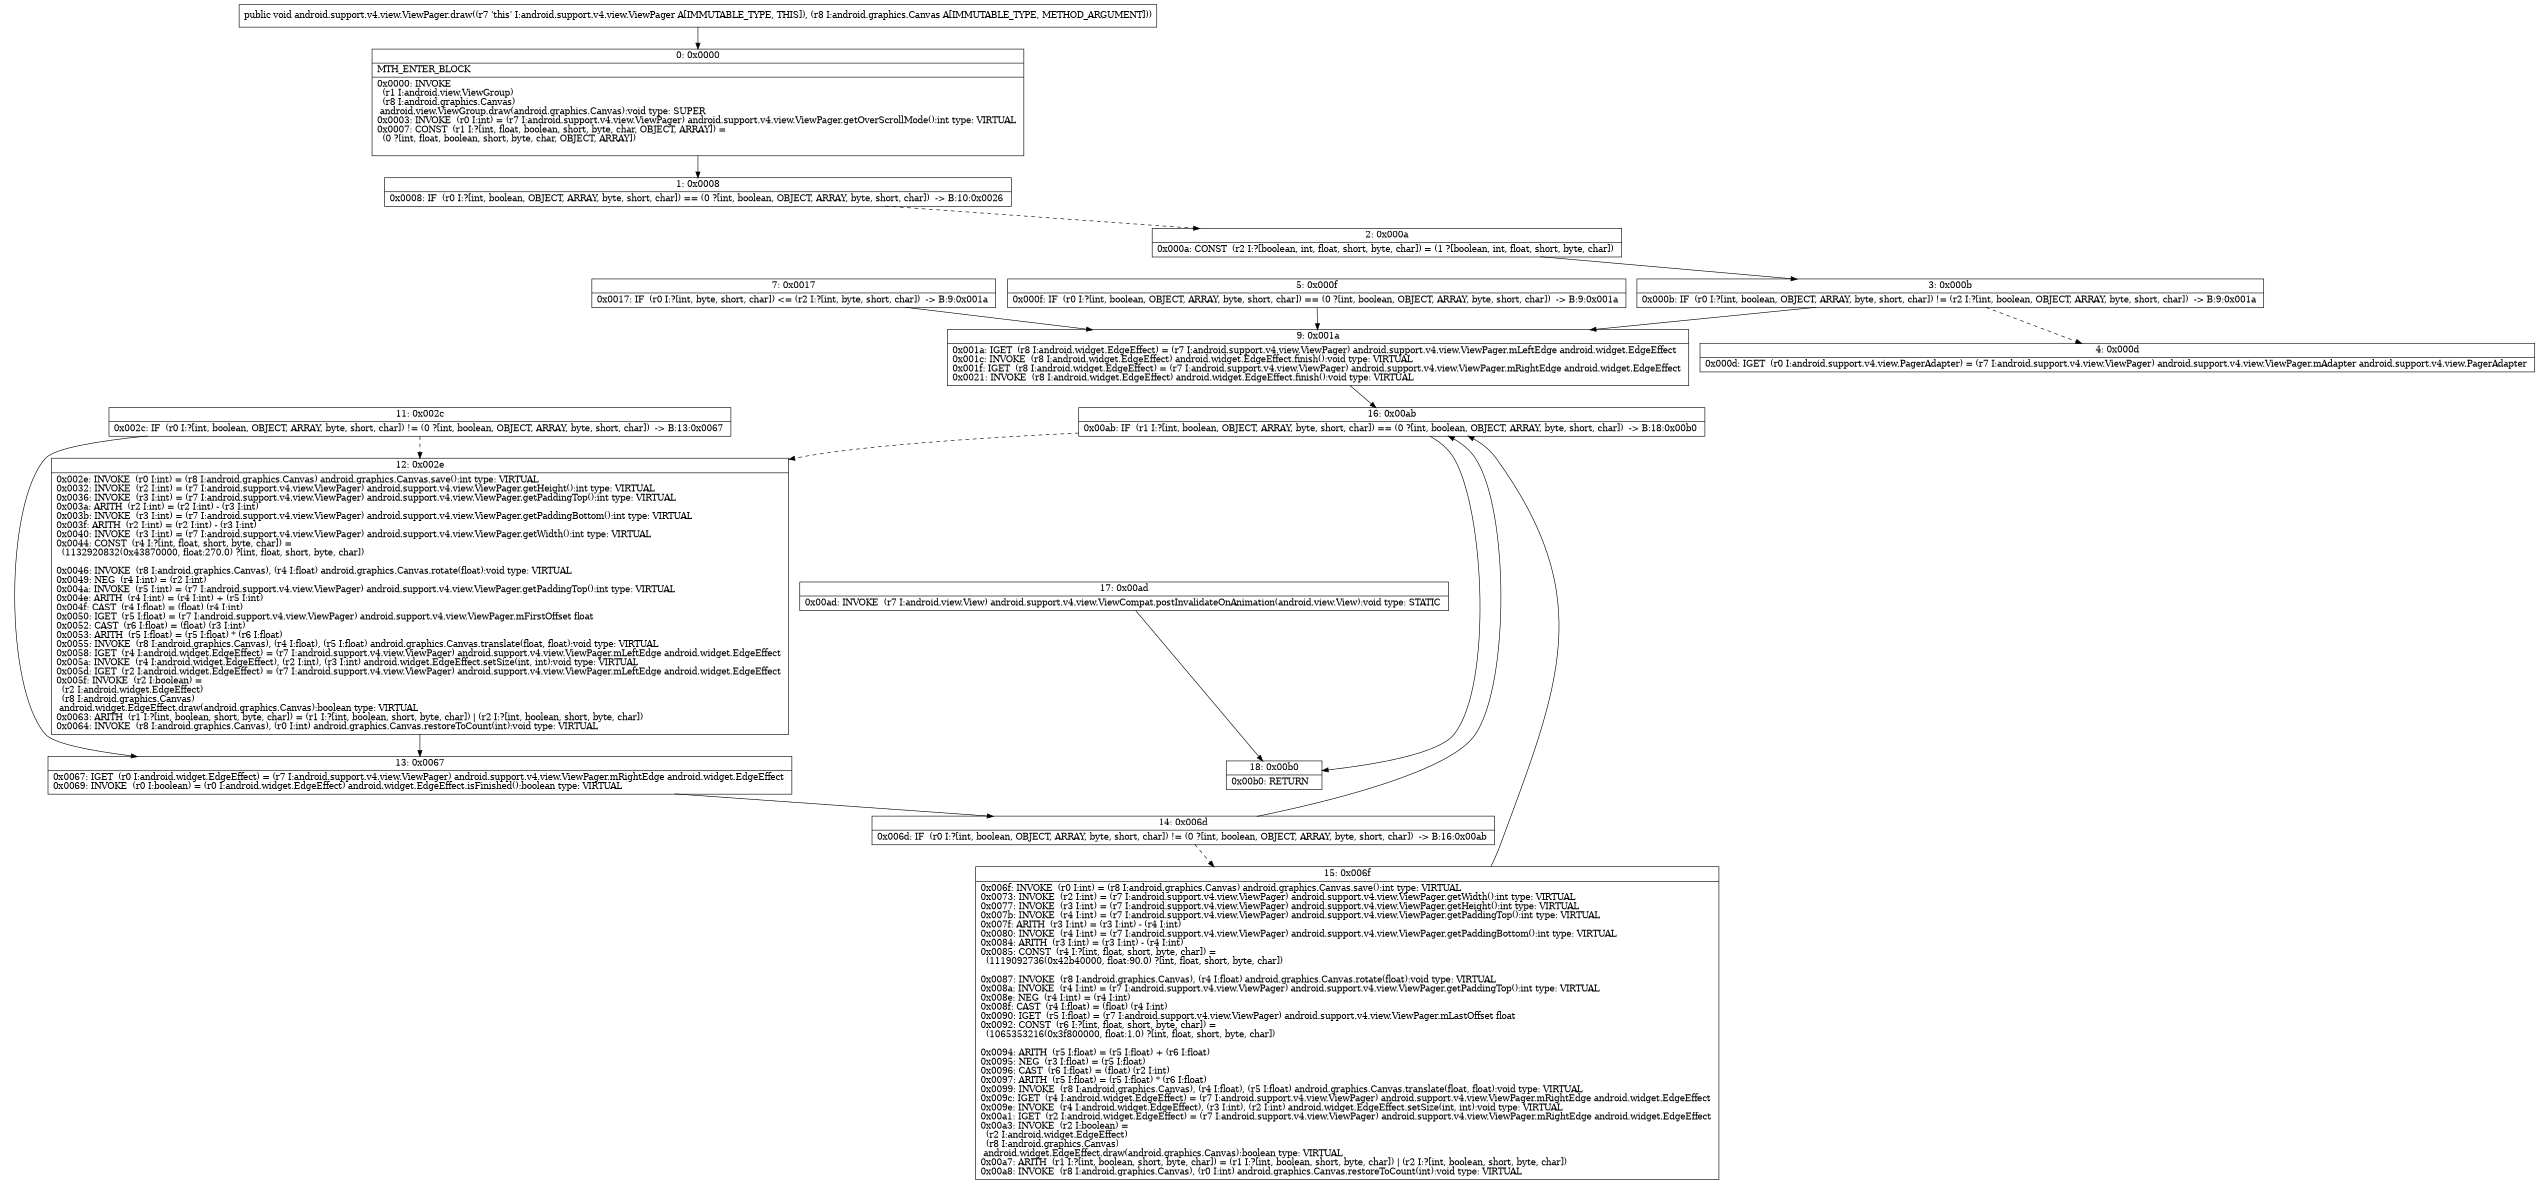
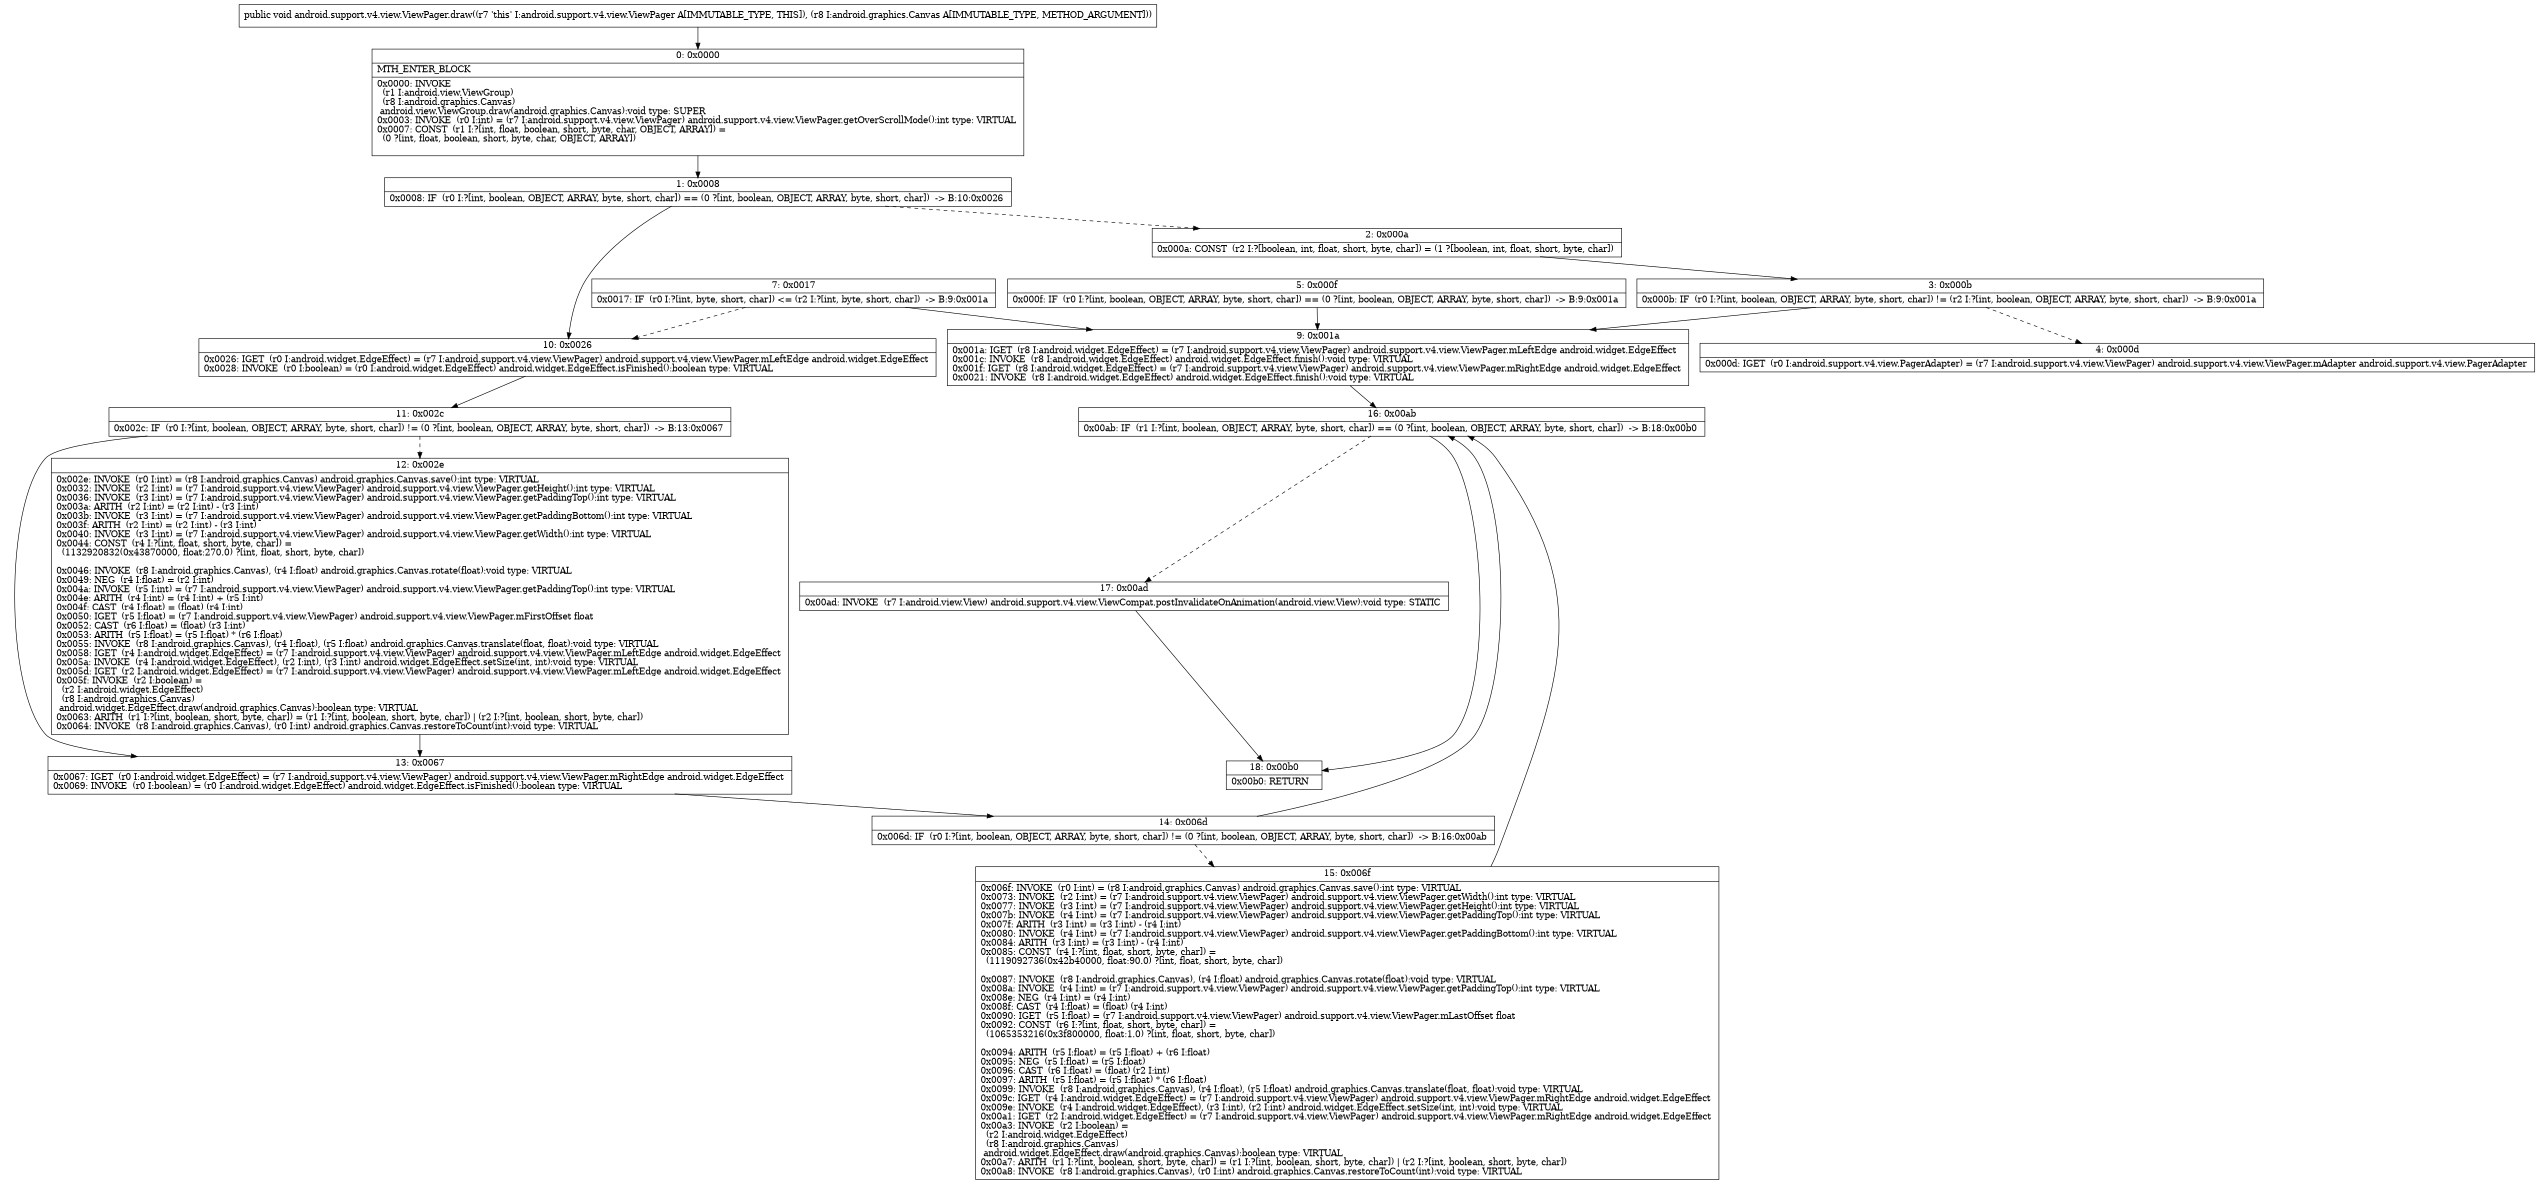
none -> (567, 358)
(936, 442) -> (1261, 507)
(133, 580) -> (136, 580)
(1064, 1062) -> (1064, 1062)
